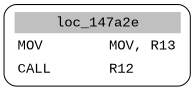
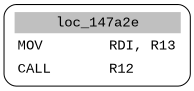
(97, 45) -> (97, 45)
